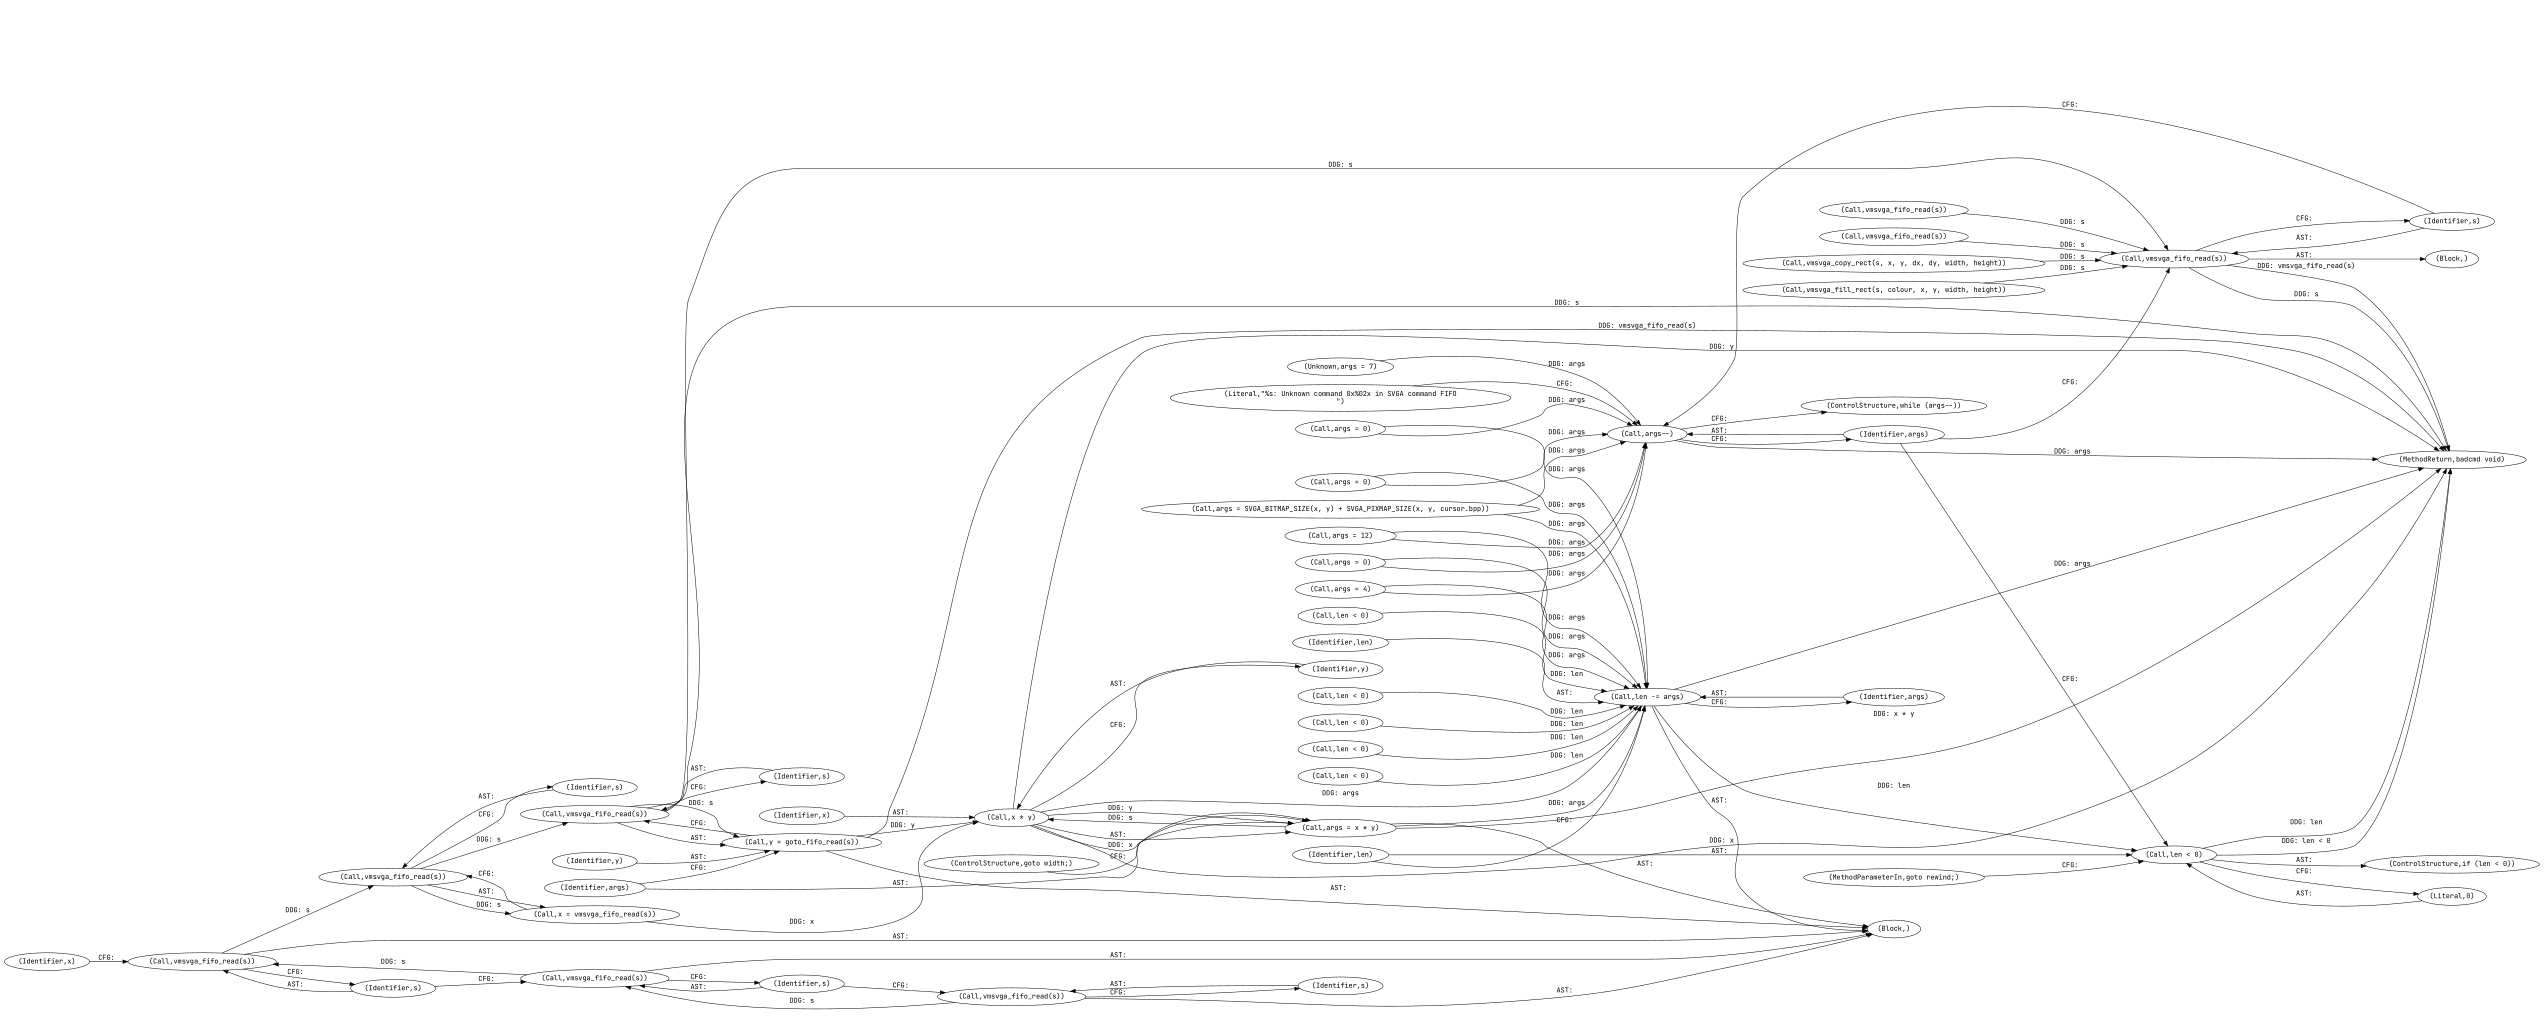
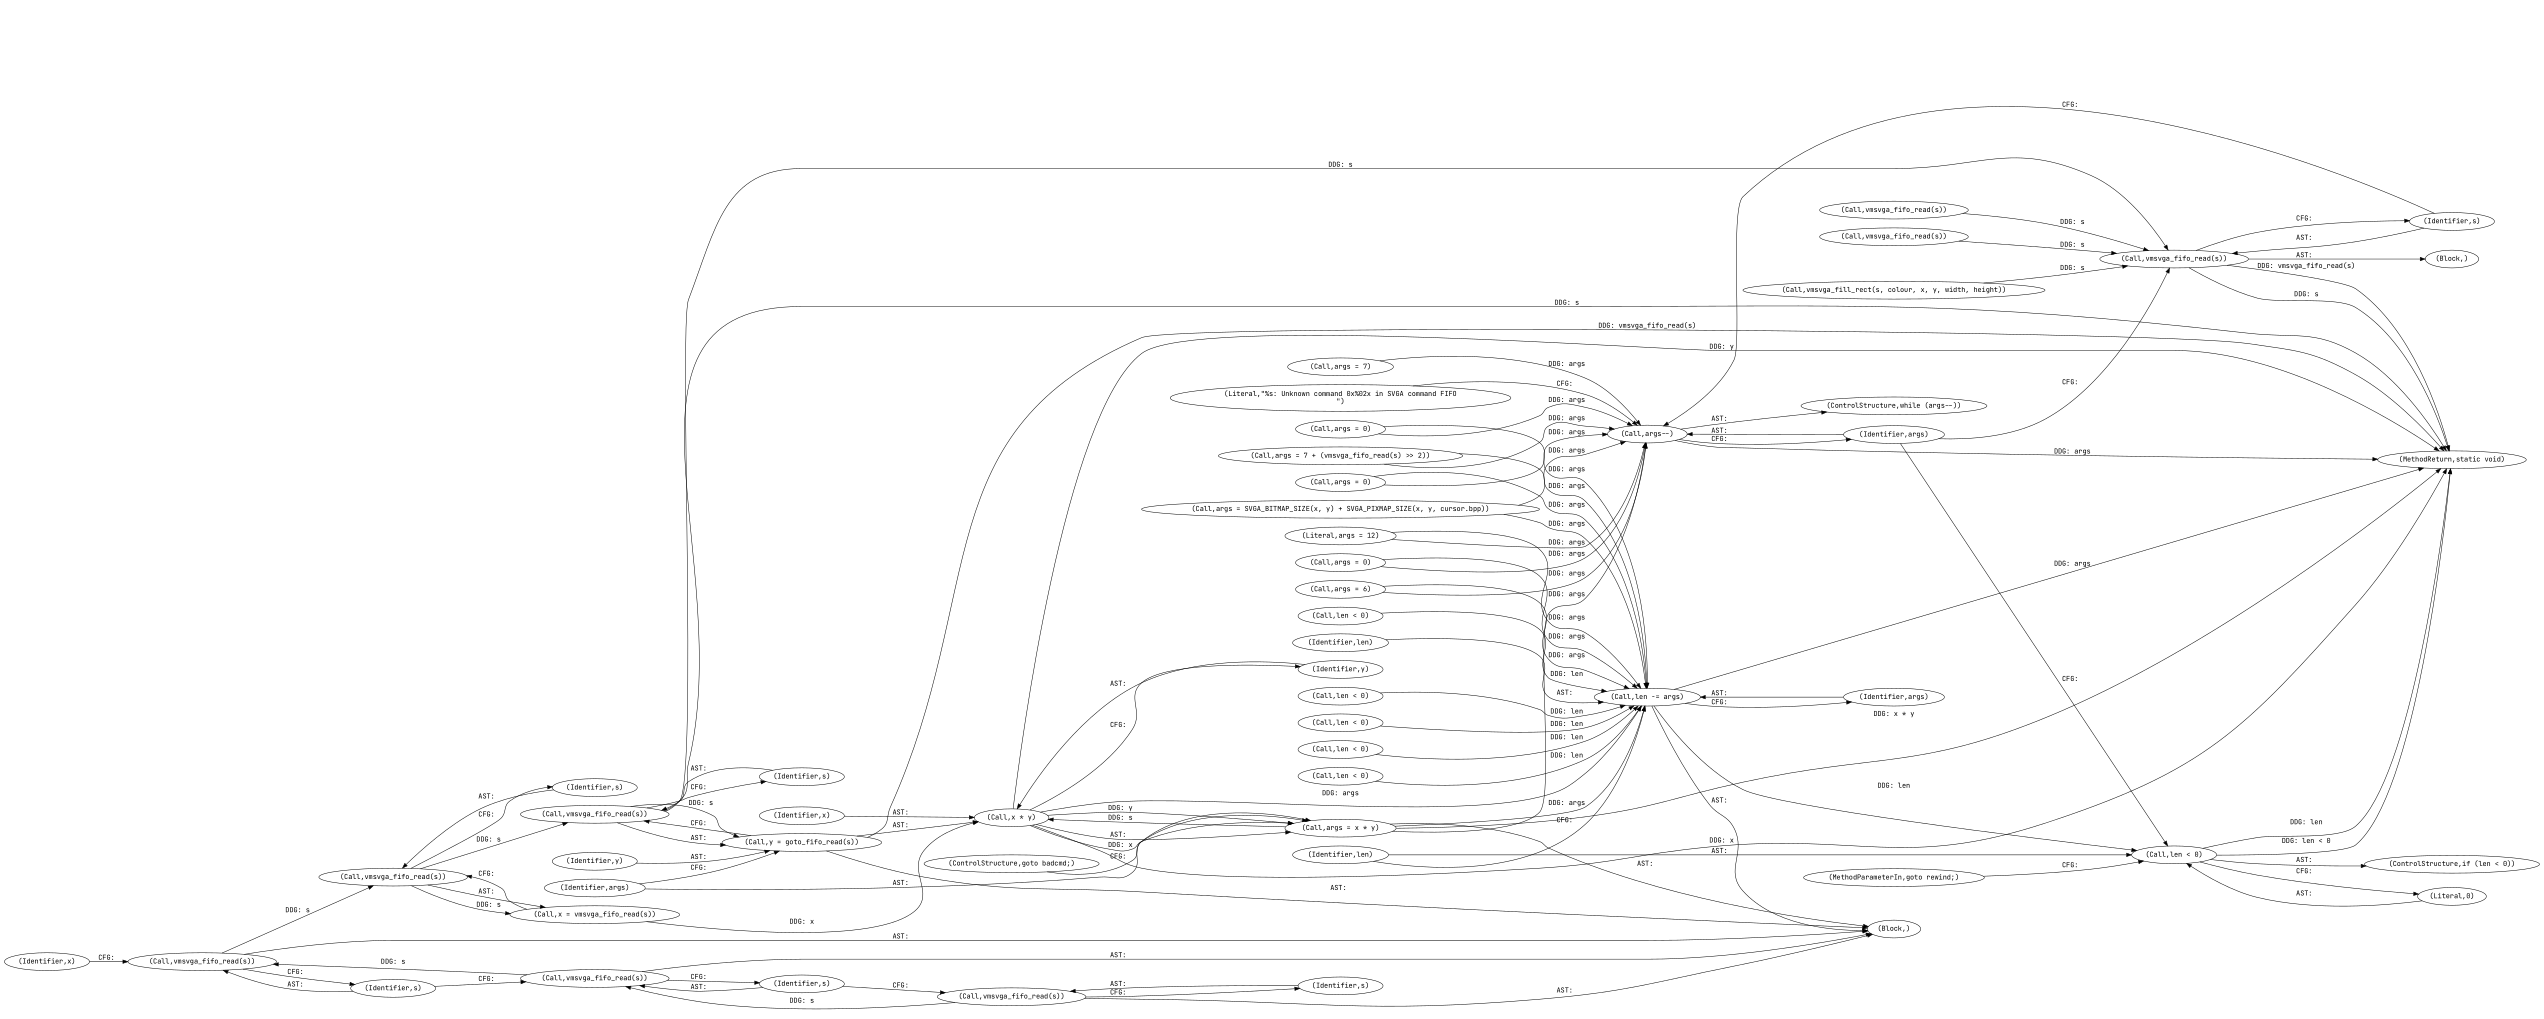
(1894, 263) -> none
(1341, 367) -> (1341, 367)
(1722, 419) -> (1722, 419)
none -> (1341, 456)
(2452, 460) -> (2452, 460)
(1341, 536) -> (1341, 536)
(1341, 589) -> (1341, 589)
none -> (1545, 700)
(903, 825) -> (903, 825)
(1012, 864) -> (1012, 864)
